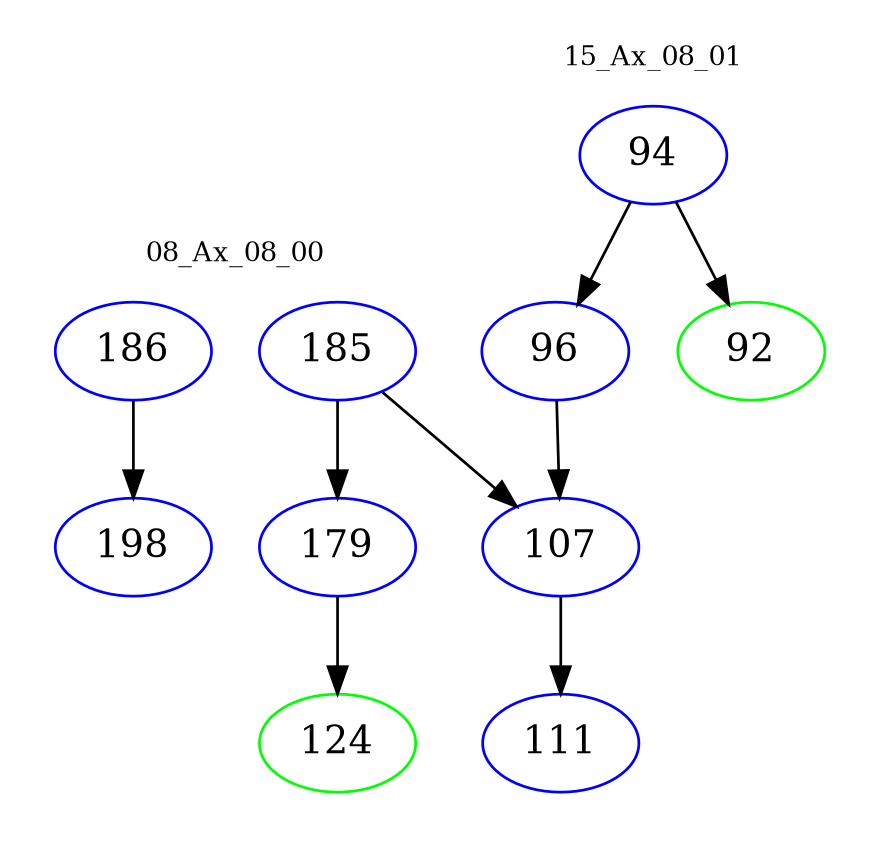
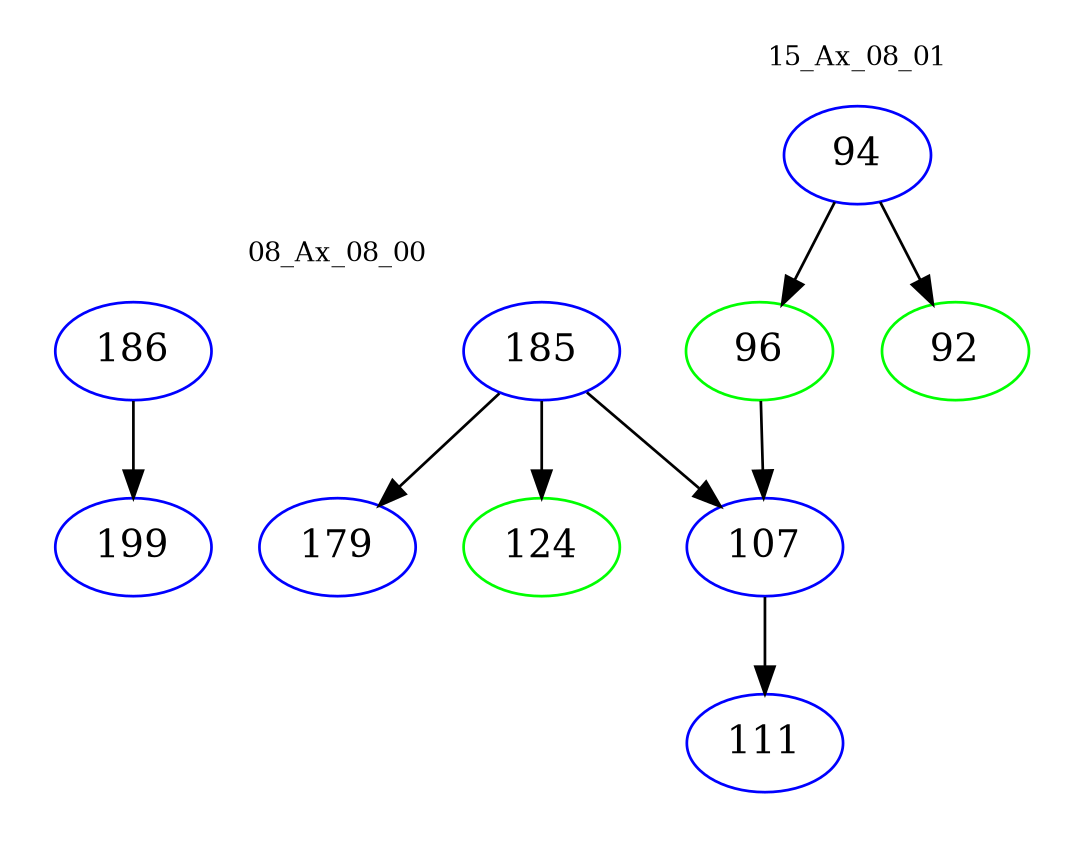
(555, 351) -> (760, 351)
(133, 547) -> (133, 547)
(338, 632) -> (542, 436)
